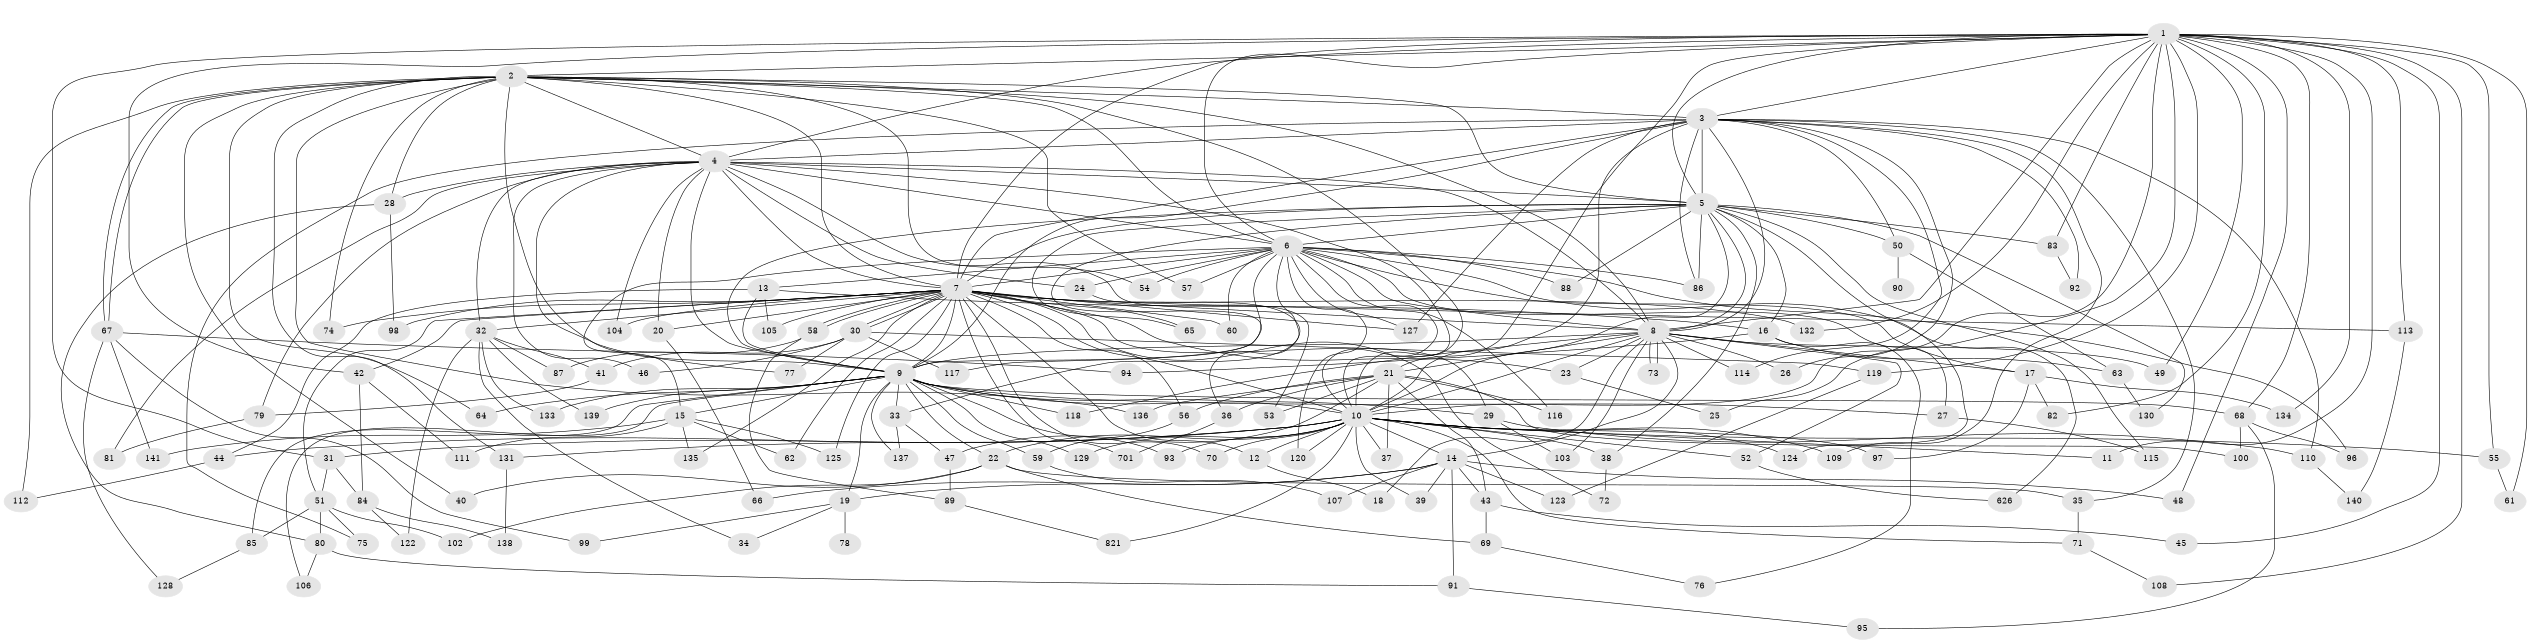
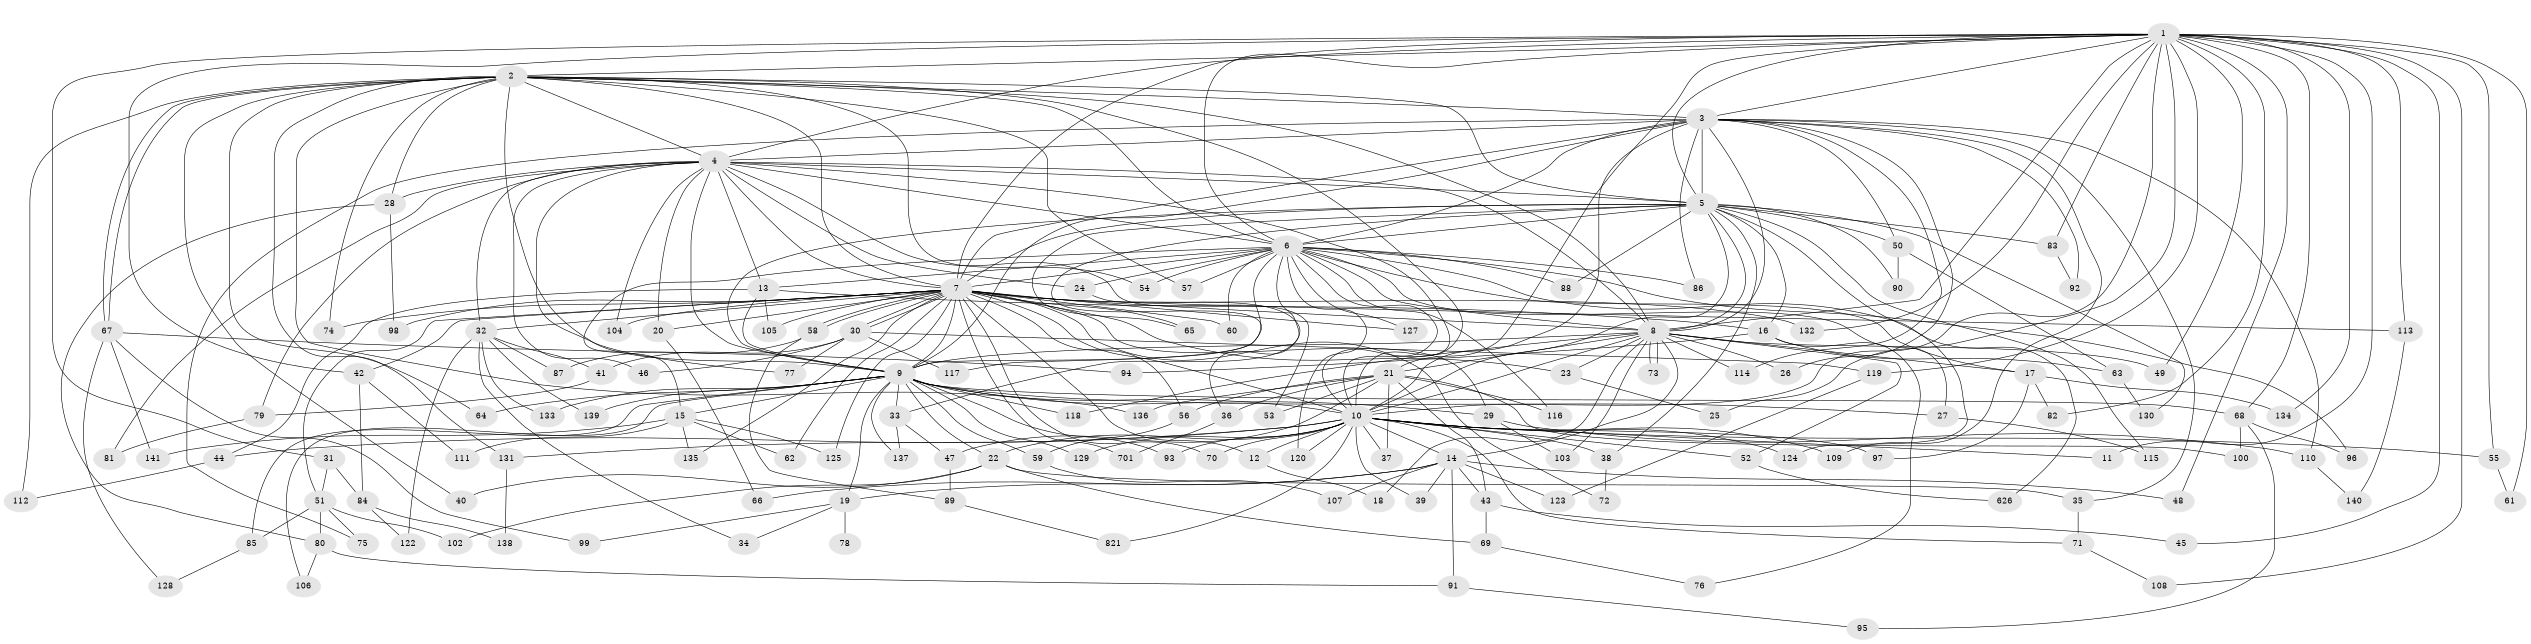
(1542, 191) -> (1508, 187)
none -> (739, 225)
(1700, 246) -> (1843, 232)
(594, 442) -> none
